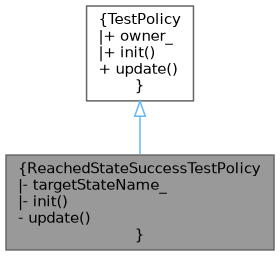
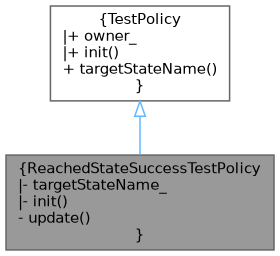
(140, 53) -> (140, 53)
